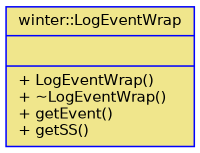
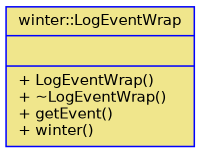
(54, 131) -> (56, 131)
